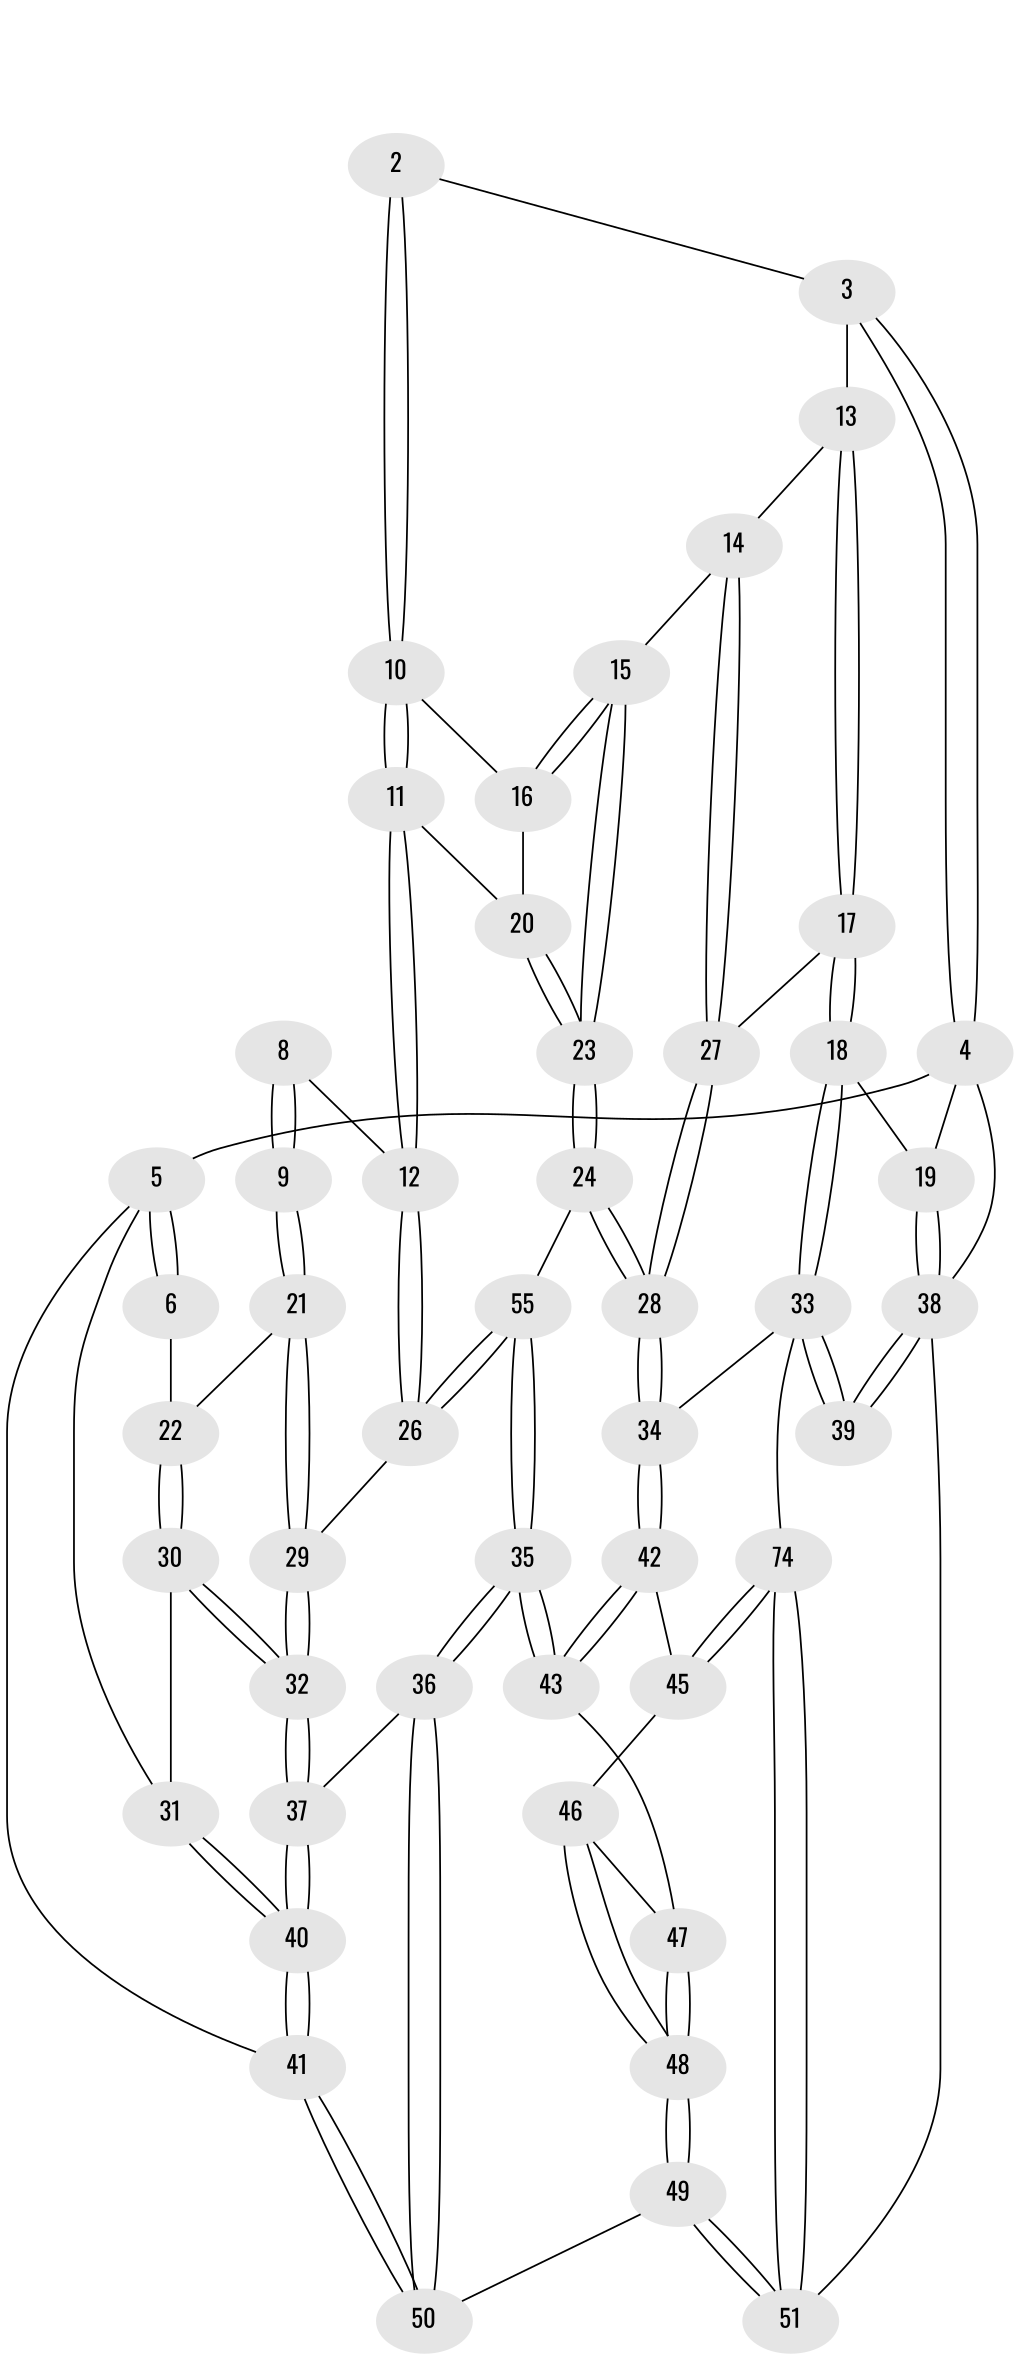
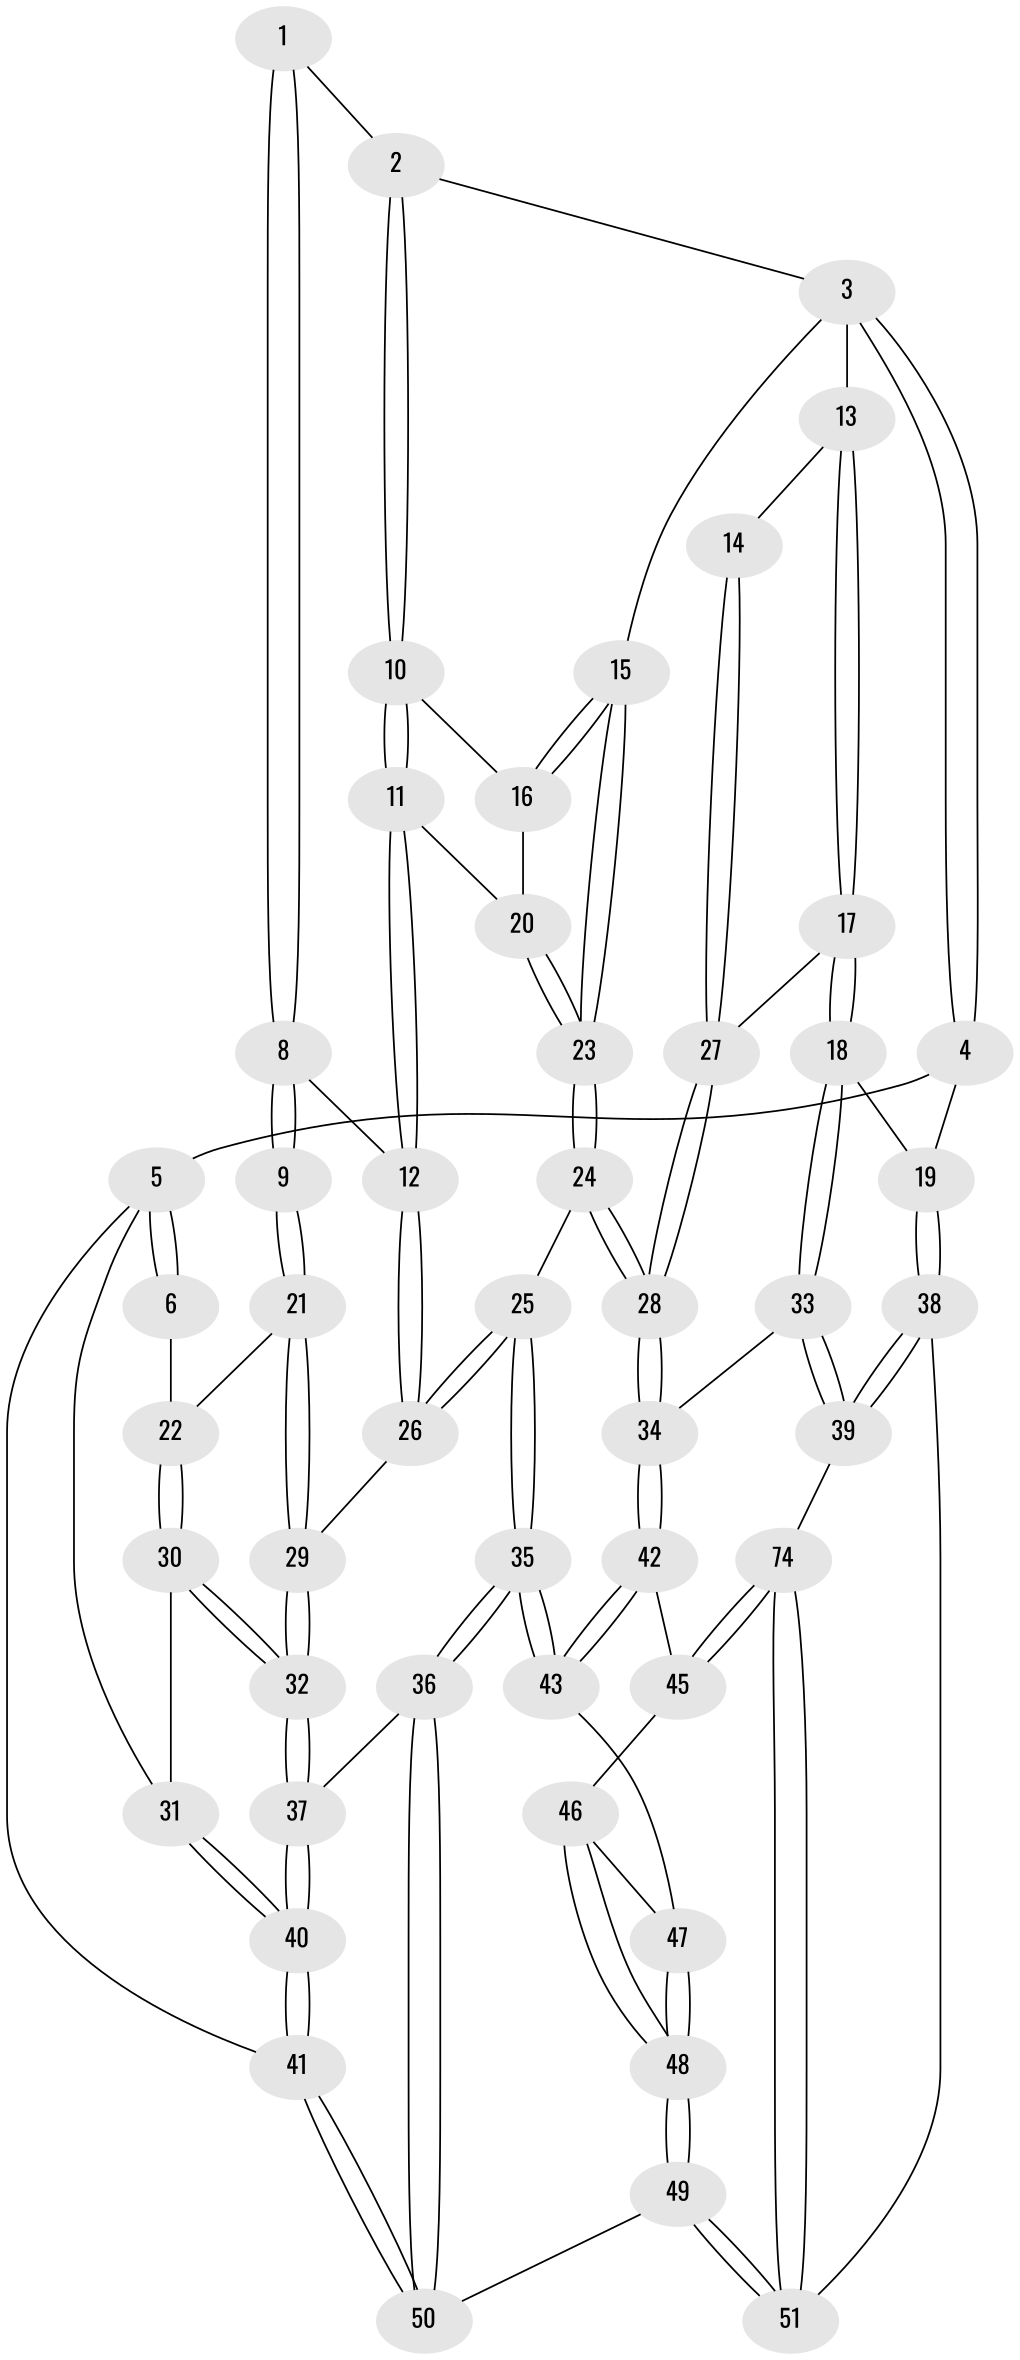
none -> (284, 39)
(678, 609) -> (700, 466)
(994, 1185) -> none
(523, 1307) -> (523, 1307)
(778, 1433) -> (814, 1497)
